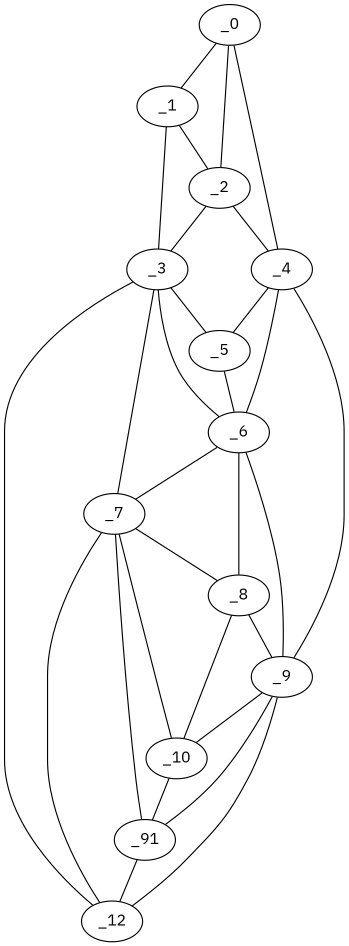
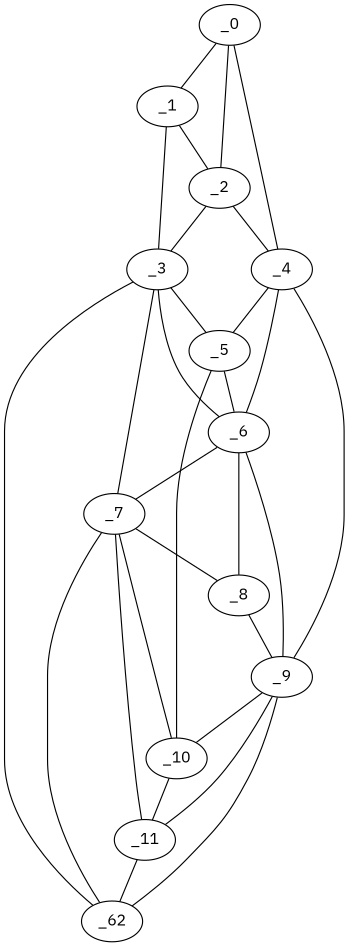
(208, 677) -> (177, 543)
(145, 840) -> (145, 840)
(112, 921) -> (112, 921)
